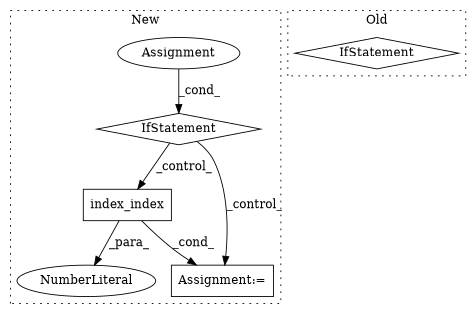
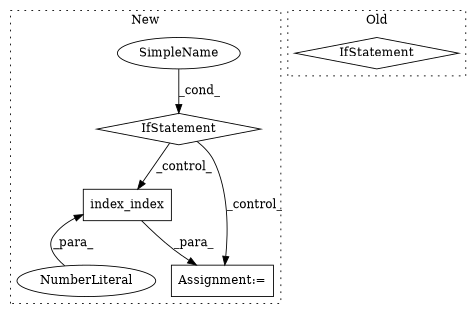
(179, 53) -> (179, 53)
(109, 239) -> (52, 239)
(194, 243) -> (194, 243)
